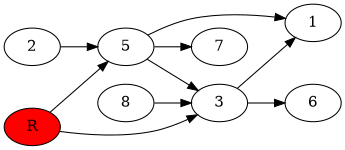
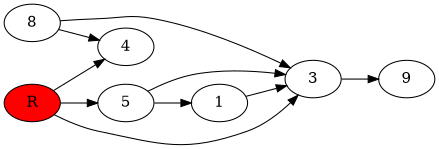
(32, 47) -> none
none -> (126, 47)
(219, 47) -> none
(262, 66) -> (261, 92)
(313, 103) -> (407, 79)
